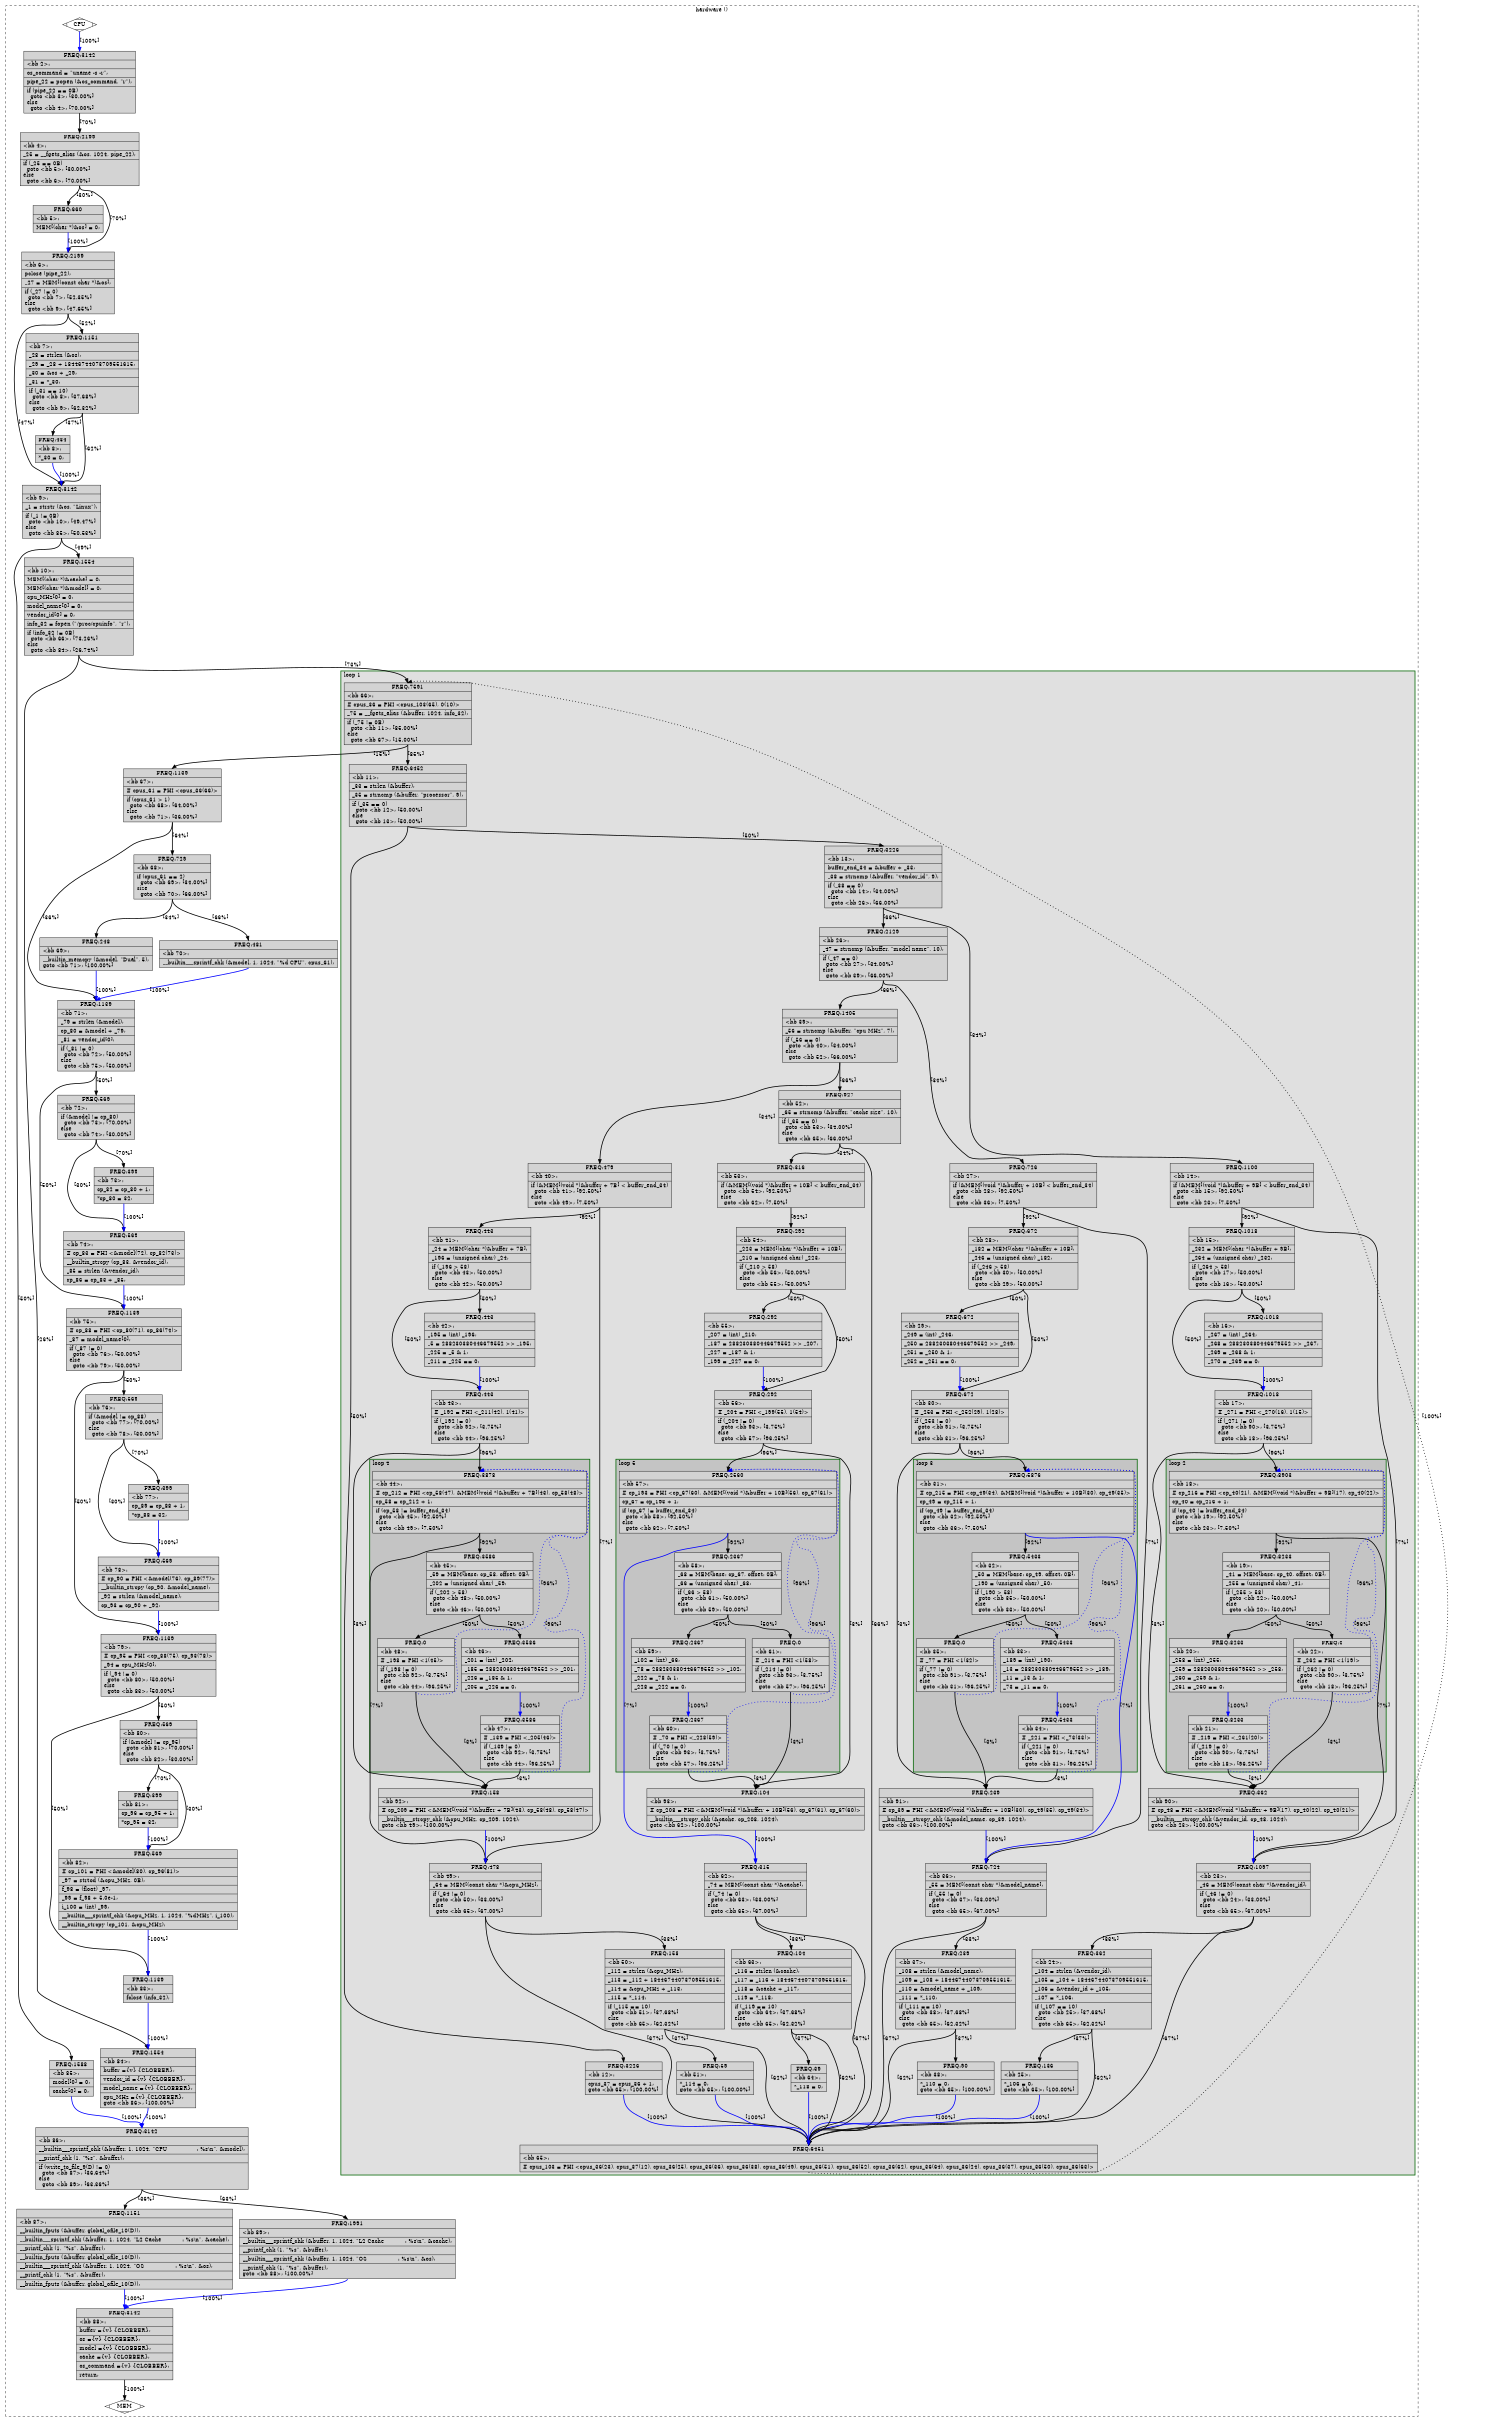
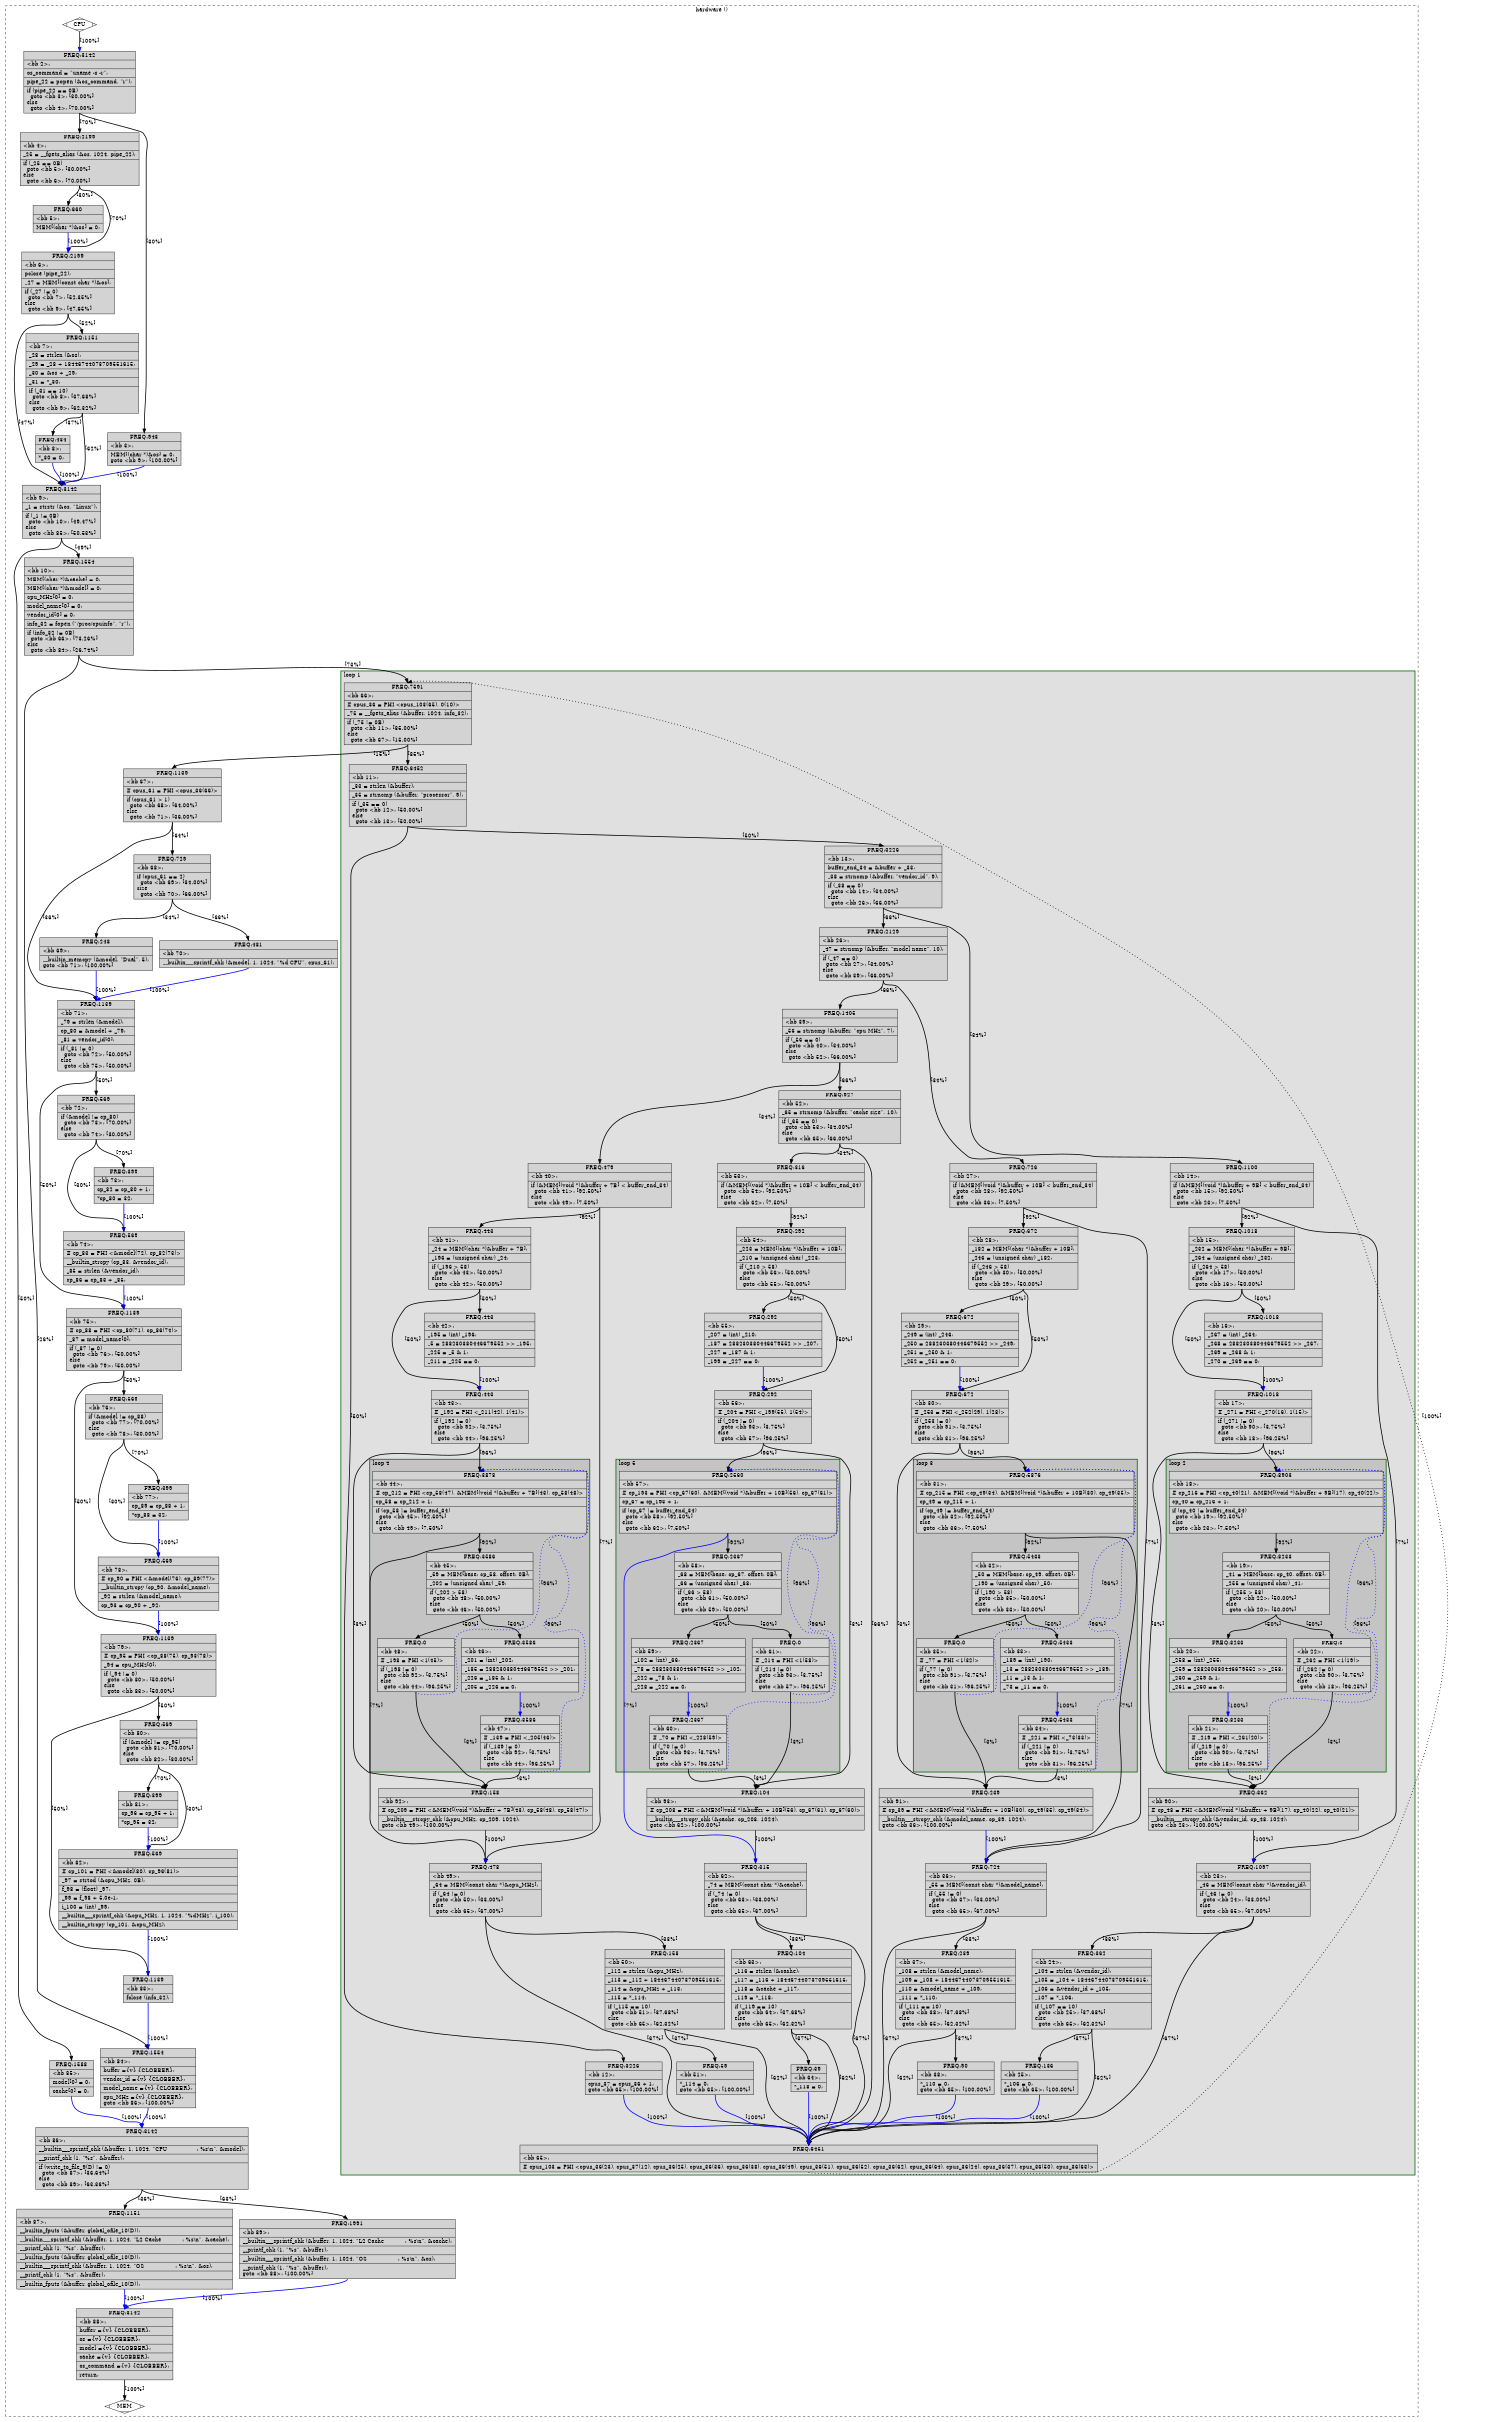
none -> (144, 449)
(1121, 1693) -> (1121, 1693)
(1378, 1695) -> none
